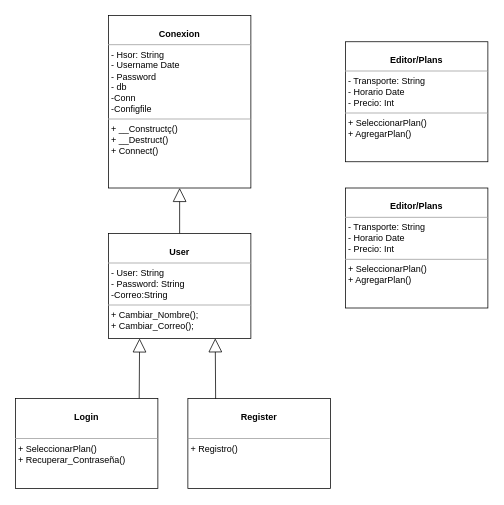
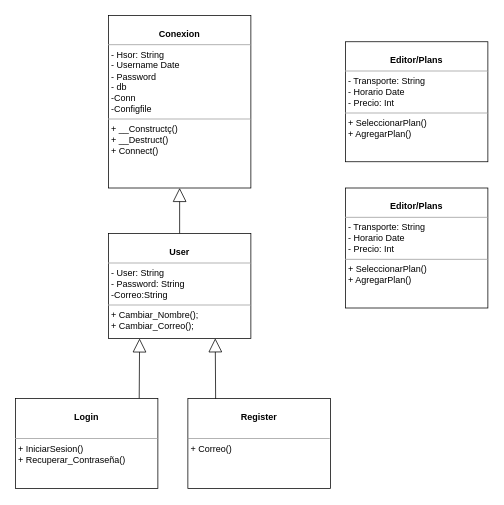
(216, 409) -> (212, 409)
(75, 415) -> (75, 415)
